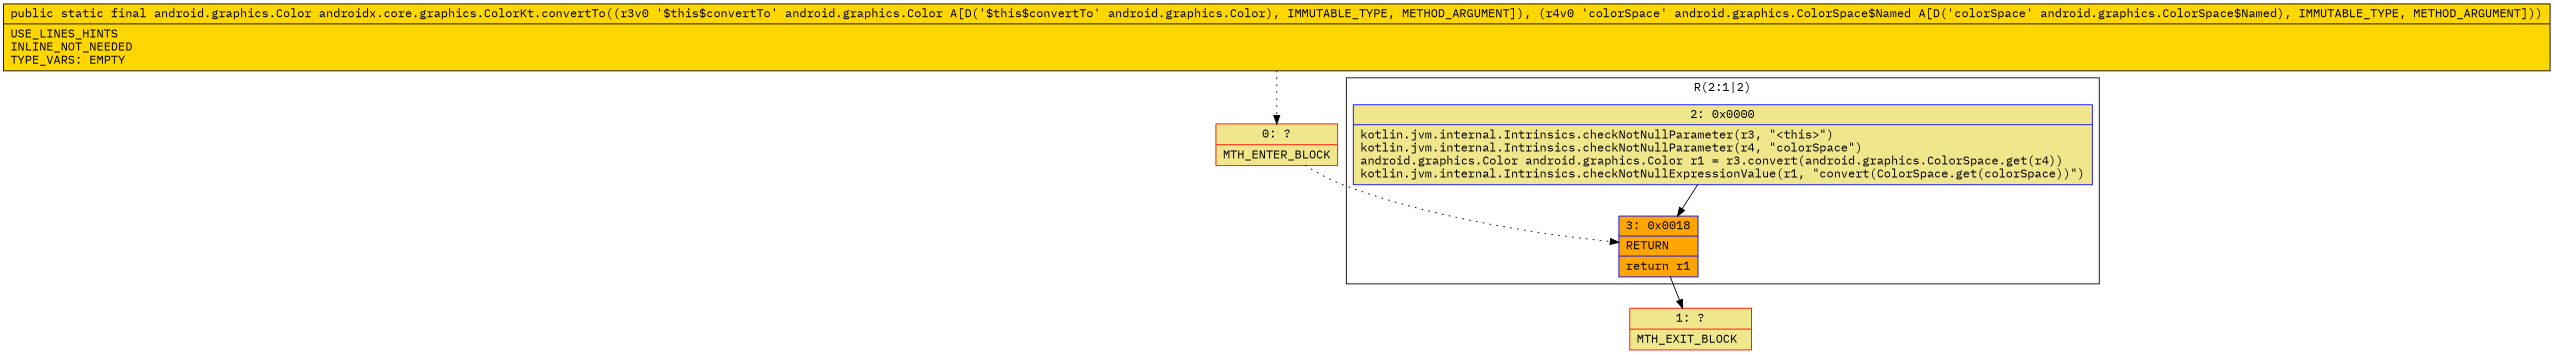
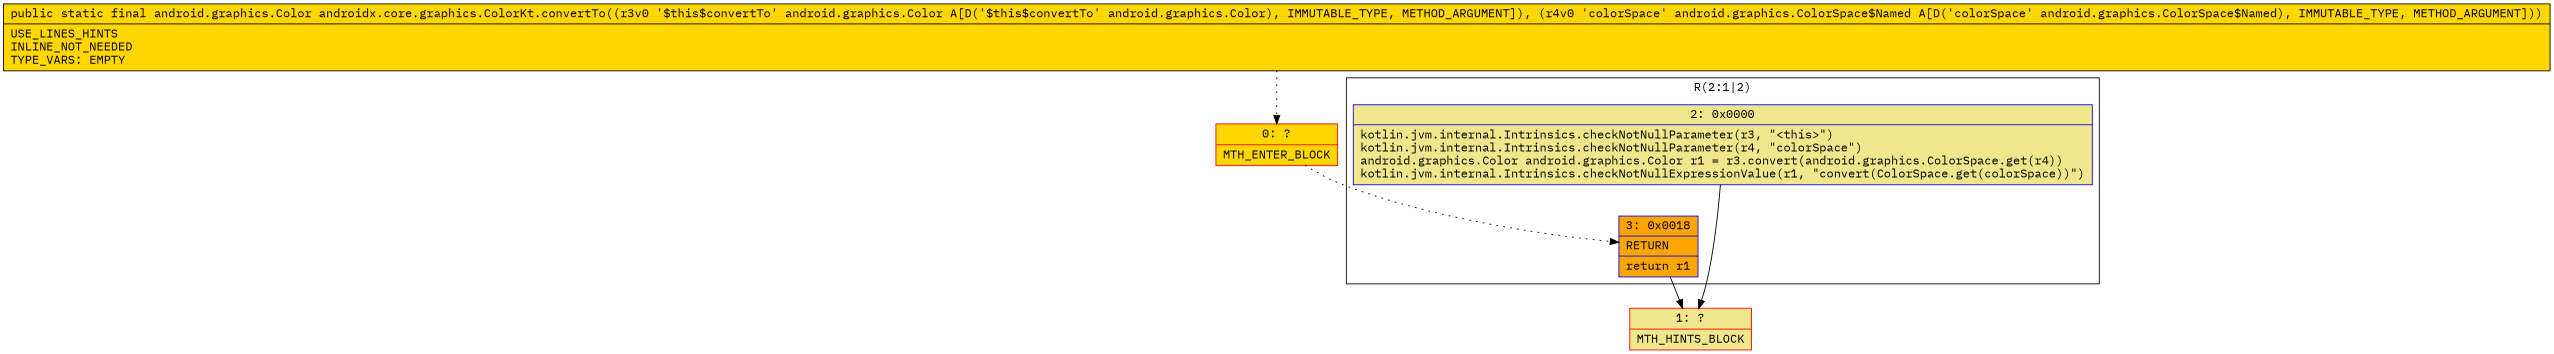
(1277, 145) -> (1277, 145)
(1690, 197) -> (1714, 243)
(1687, 339) -> (1691, 339)
